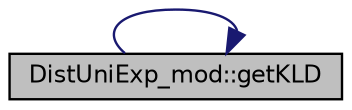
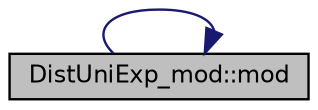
(176, 77) -> (159, 77)
